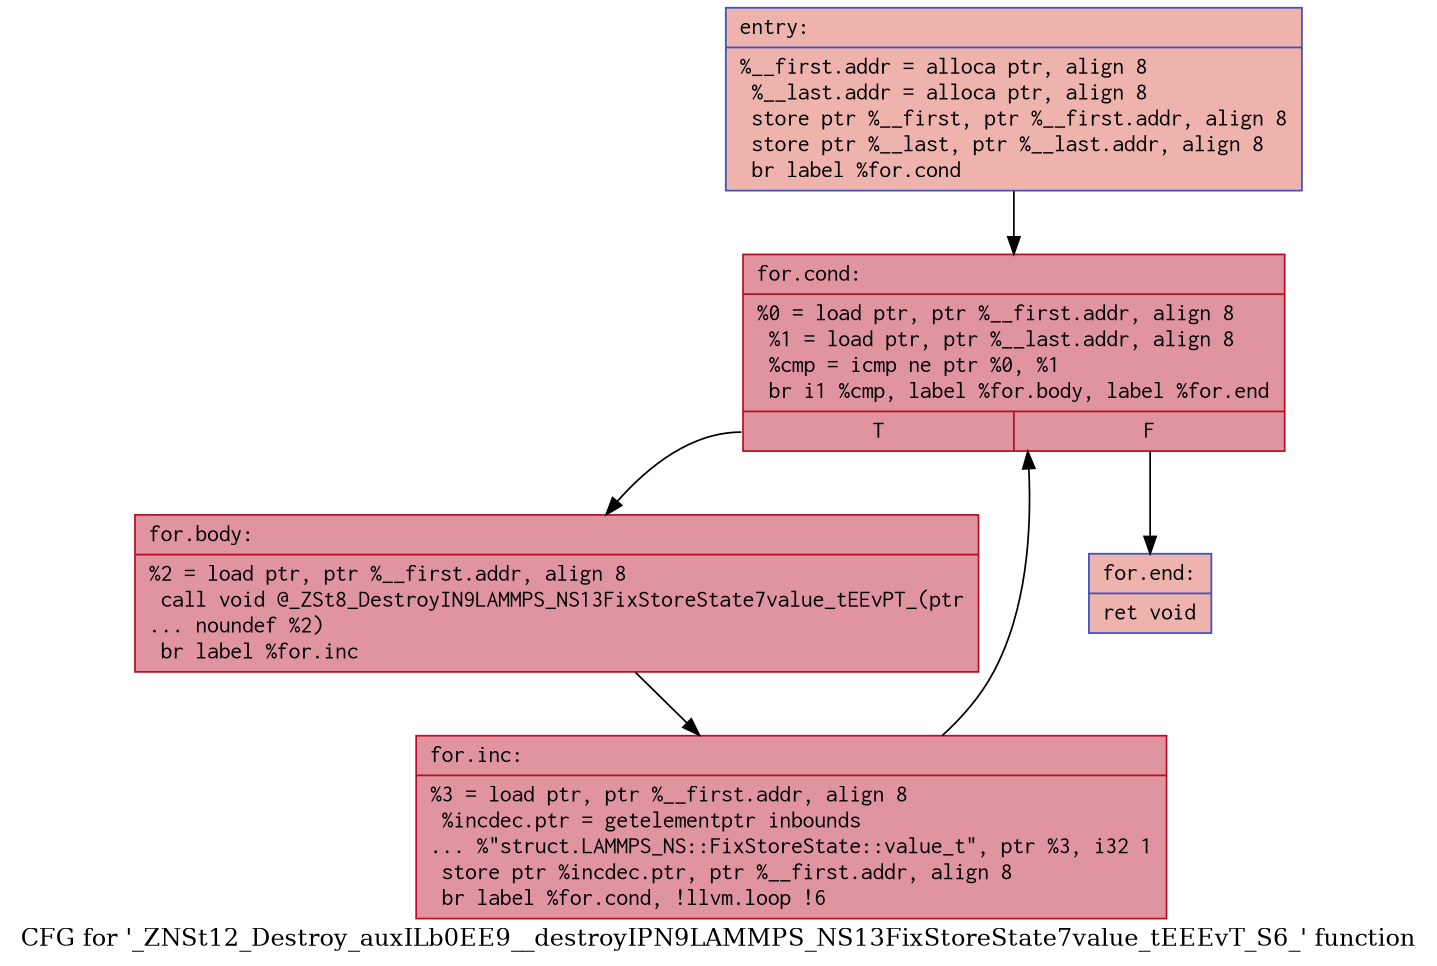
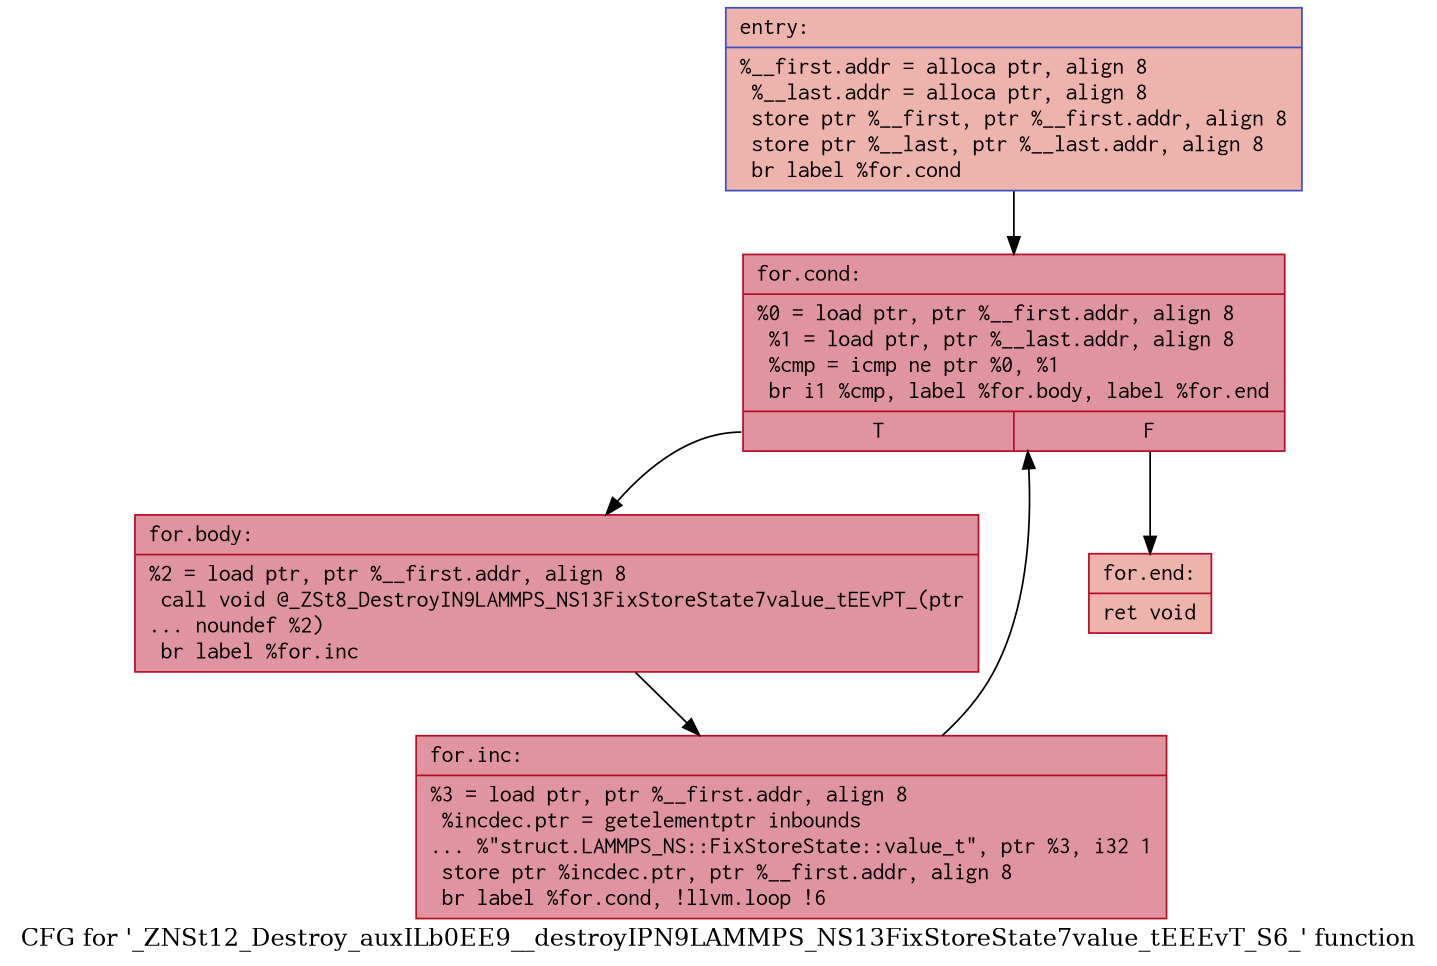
(1150, 593) -> (1150, 593)
